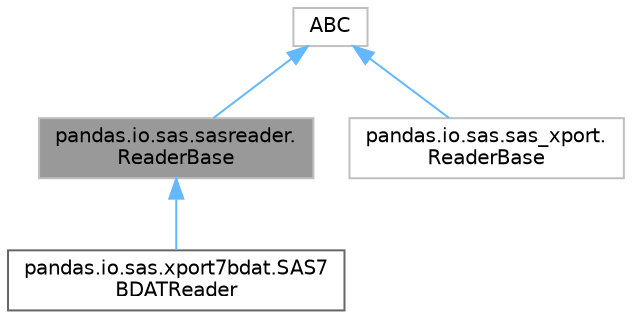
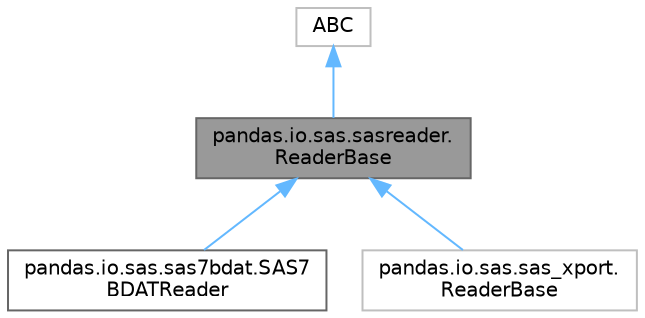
(409, 88) -> (425, 221)
(176, 148) -> (333, 148)
(176, 280) -> (167, 280)
